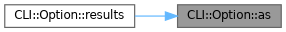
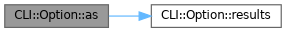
(150, 16) -> (124, 16)
